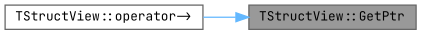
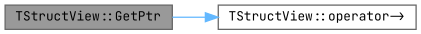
(220, 17) -> (189, 17)
